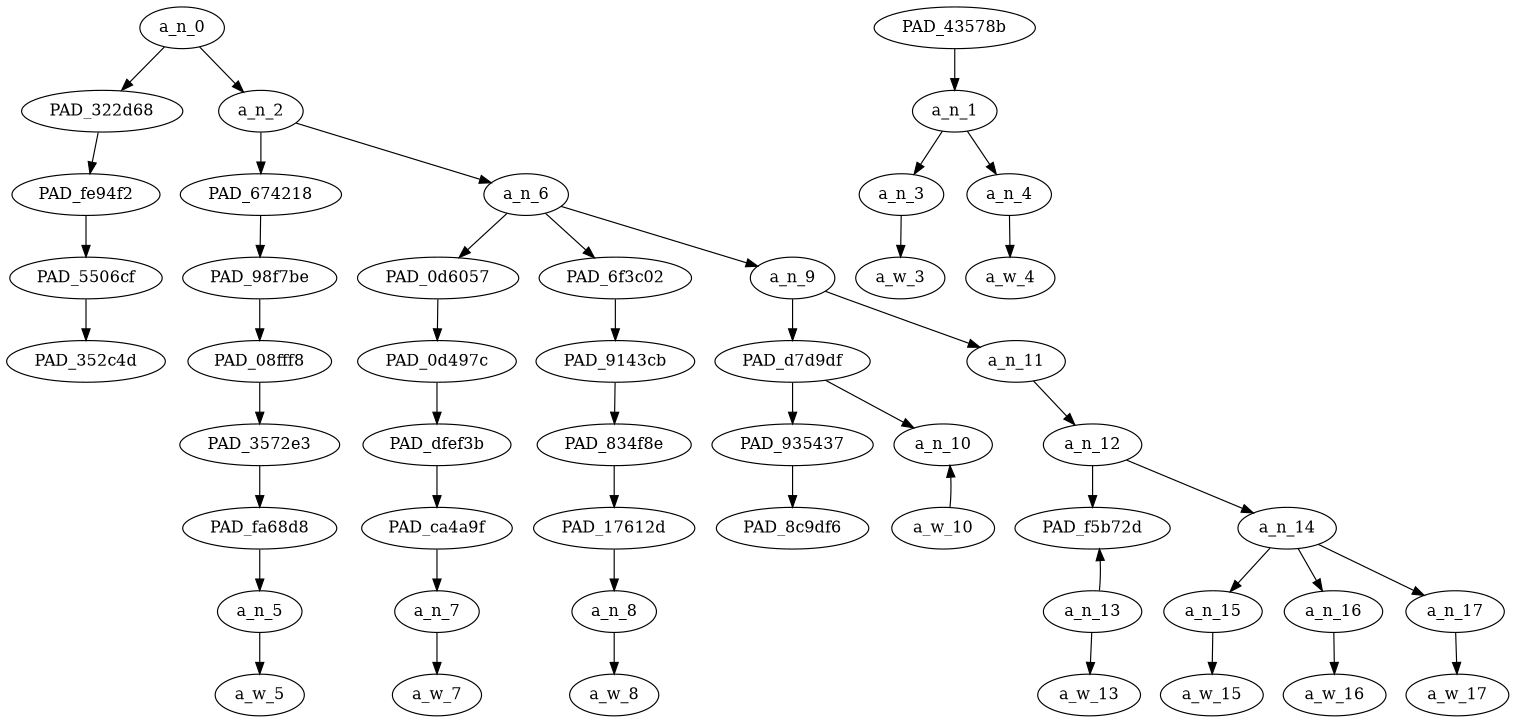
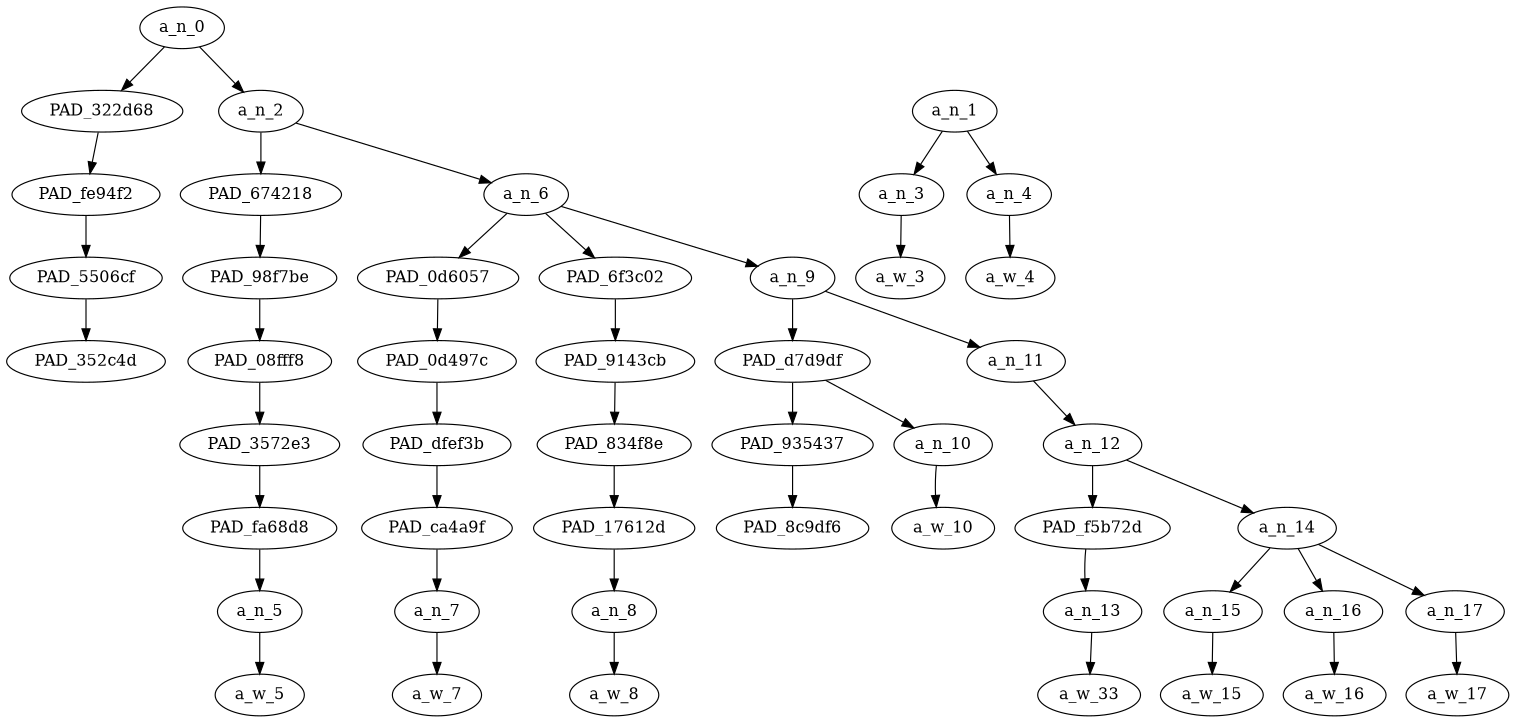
(955, 28) -> none
(951, 492) -> (935, 480)
(1100, 576) -> (1085, 564)
(1089, 695) -> (1089, 695)
